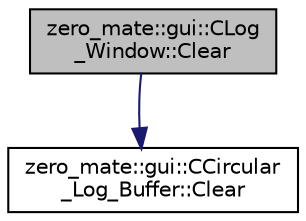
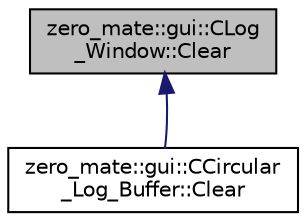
(139, 100) -> (167, 121)
